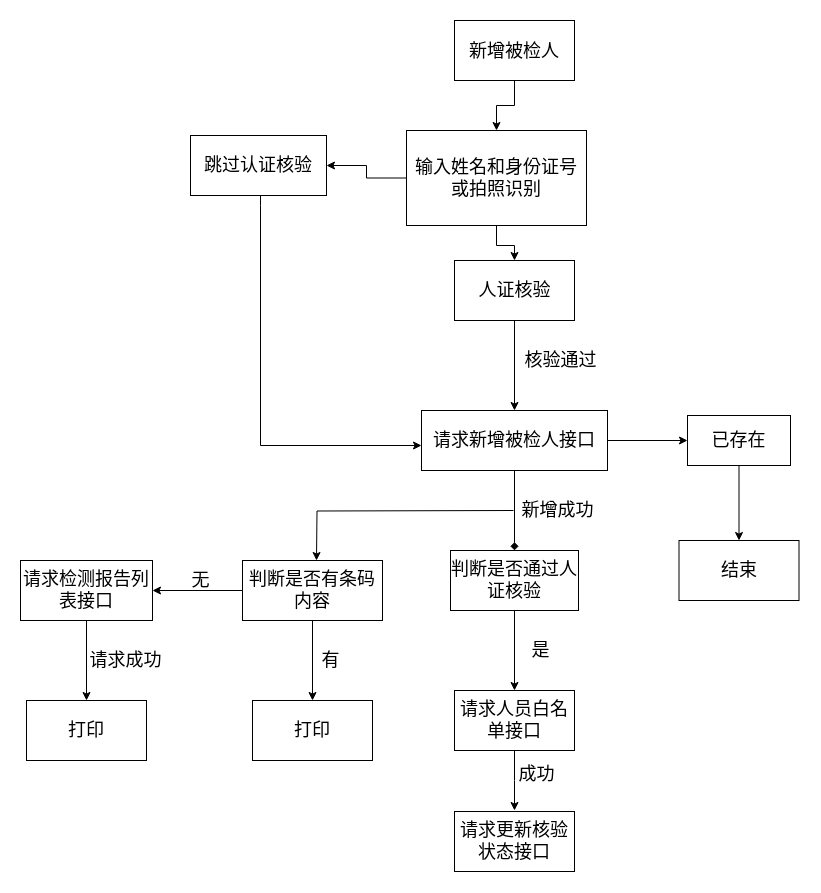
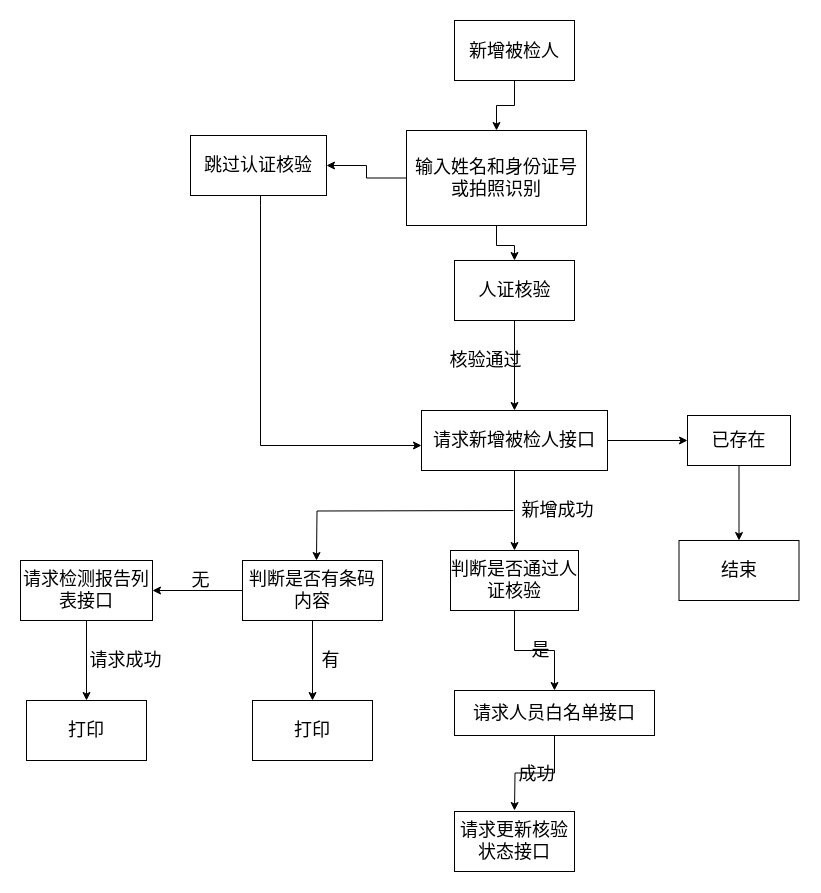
(561, 361) -> (486, 361)
(515, 542) -> (515, 542)
(515, 721) -> (555, 713)
